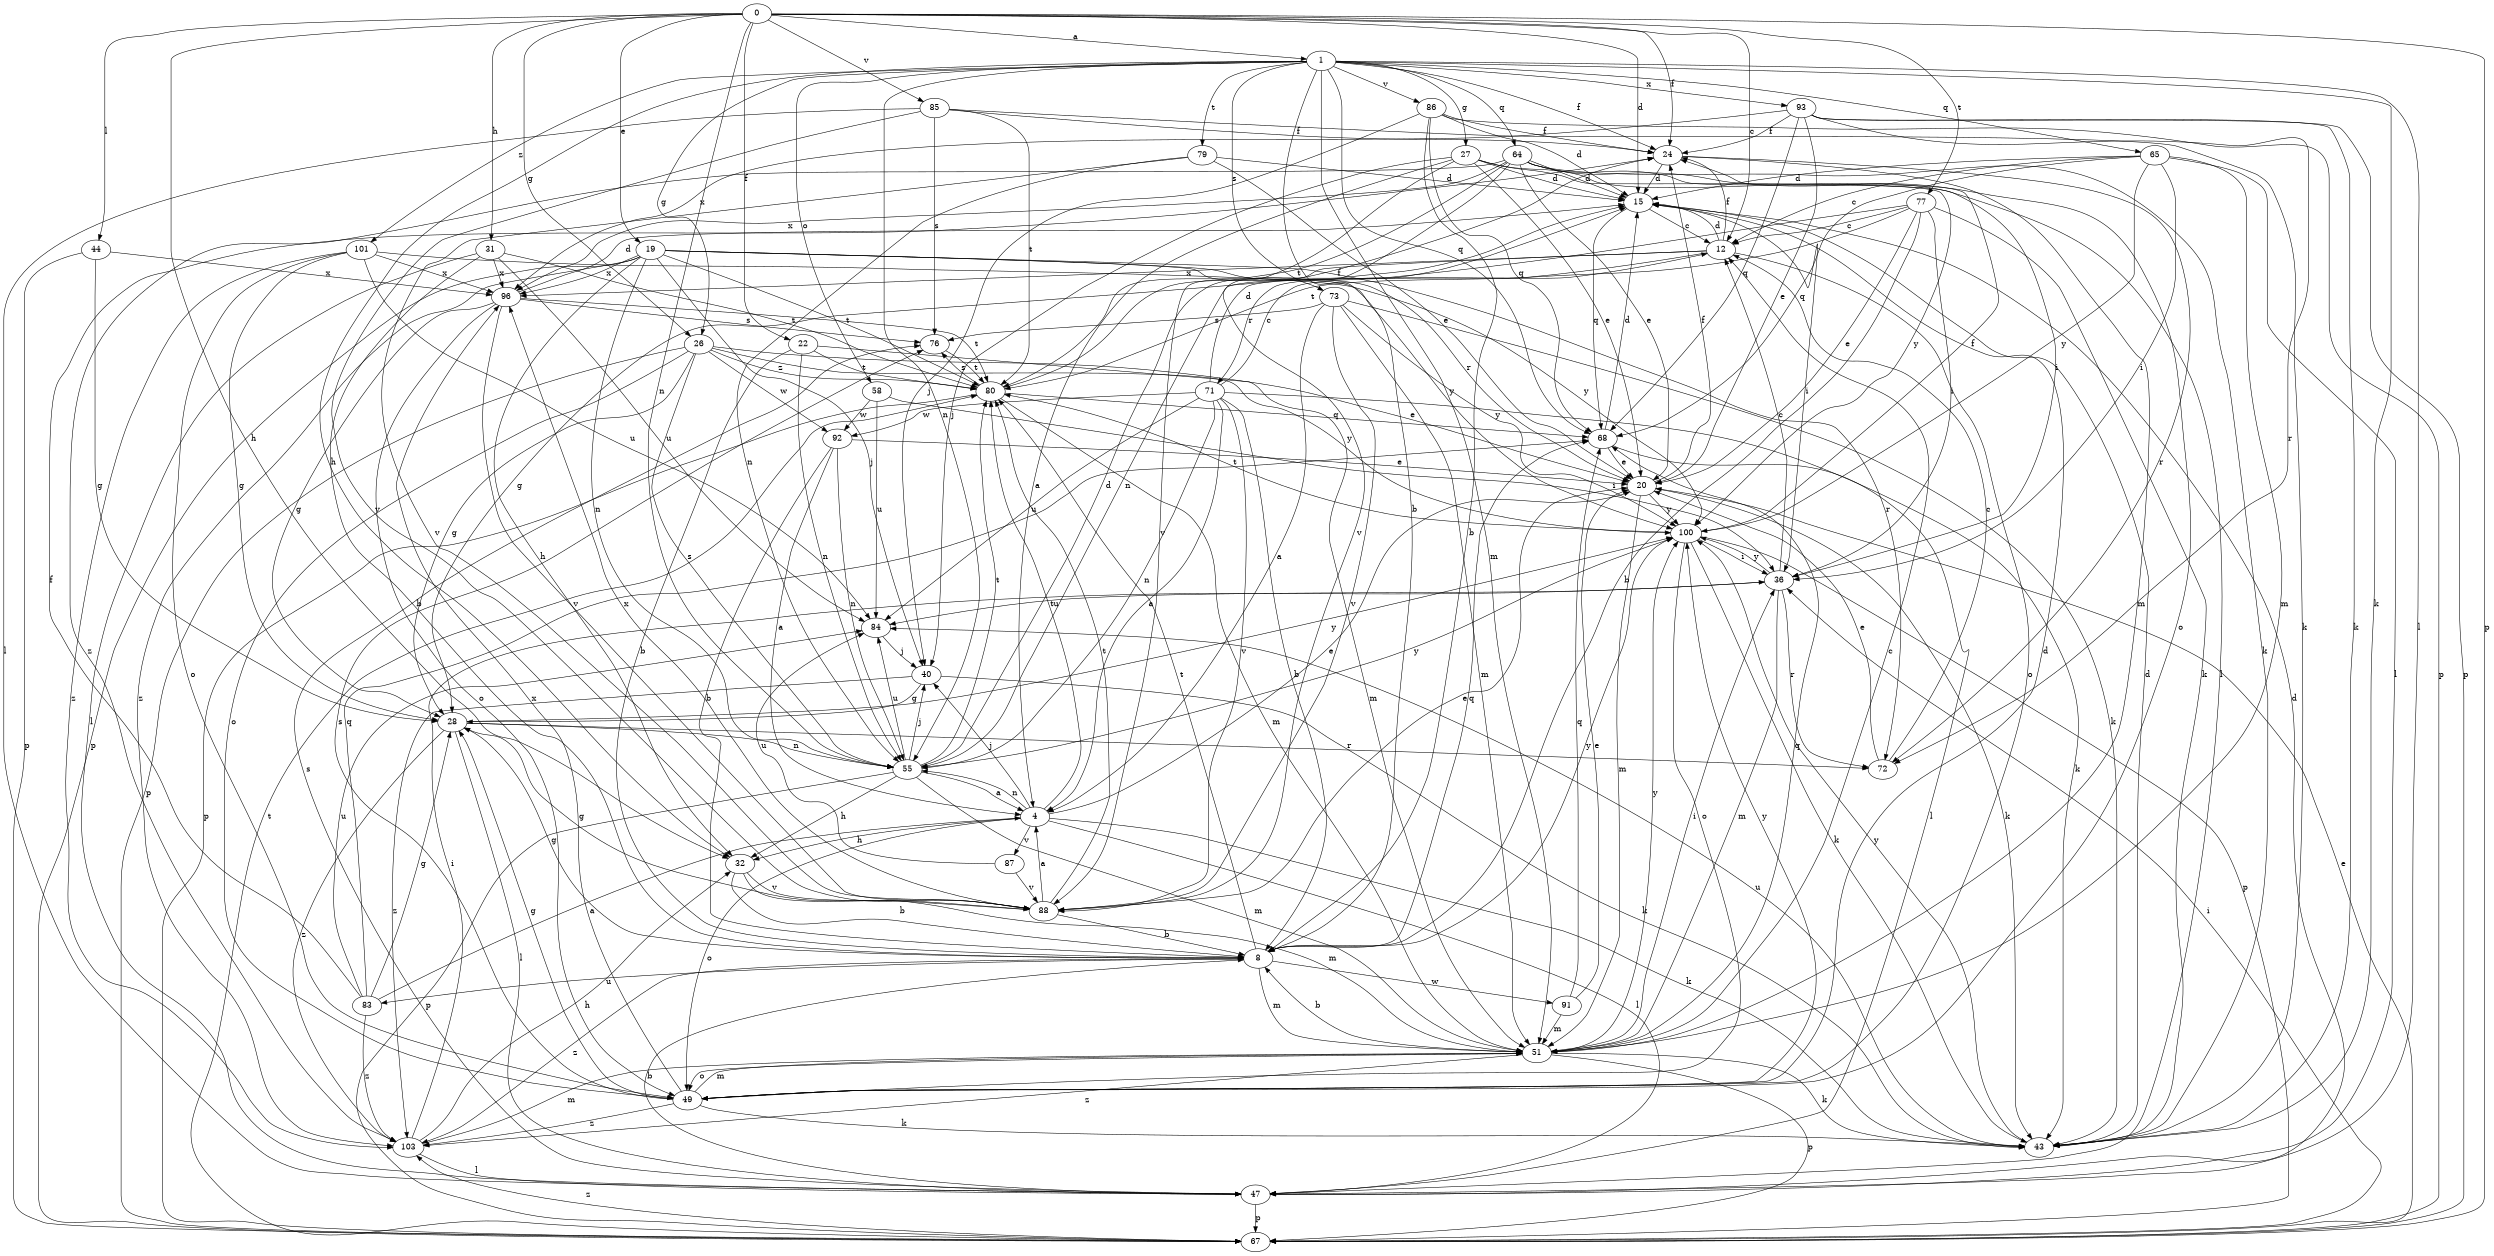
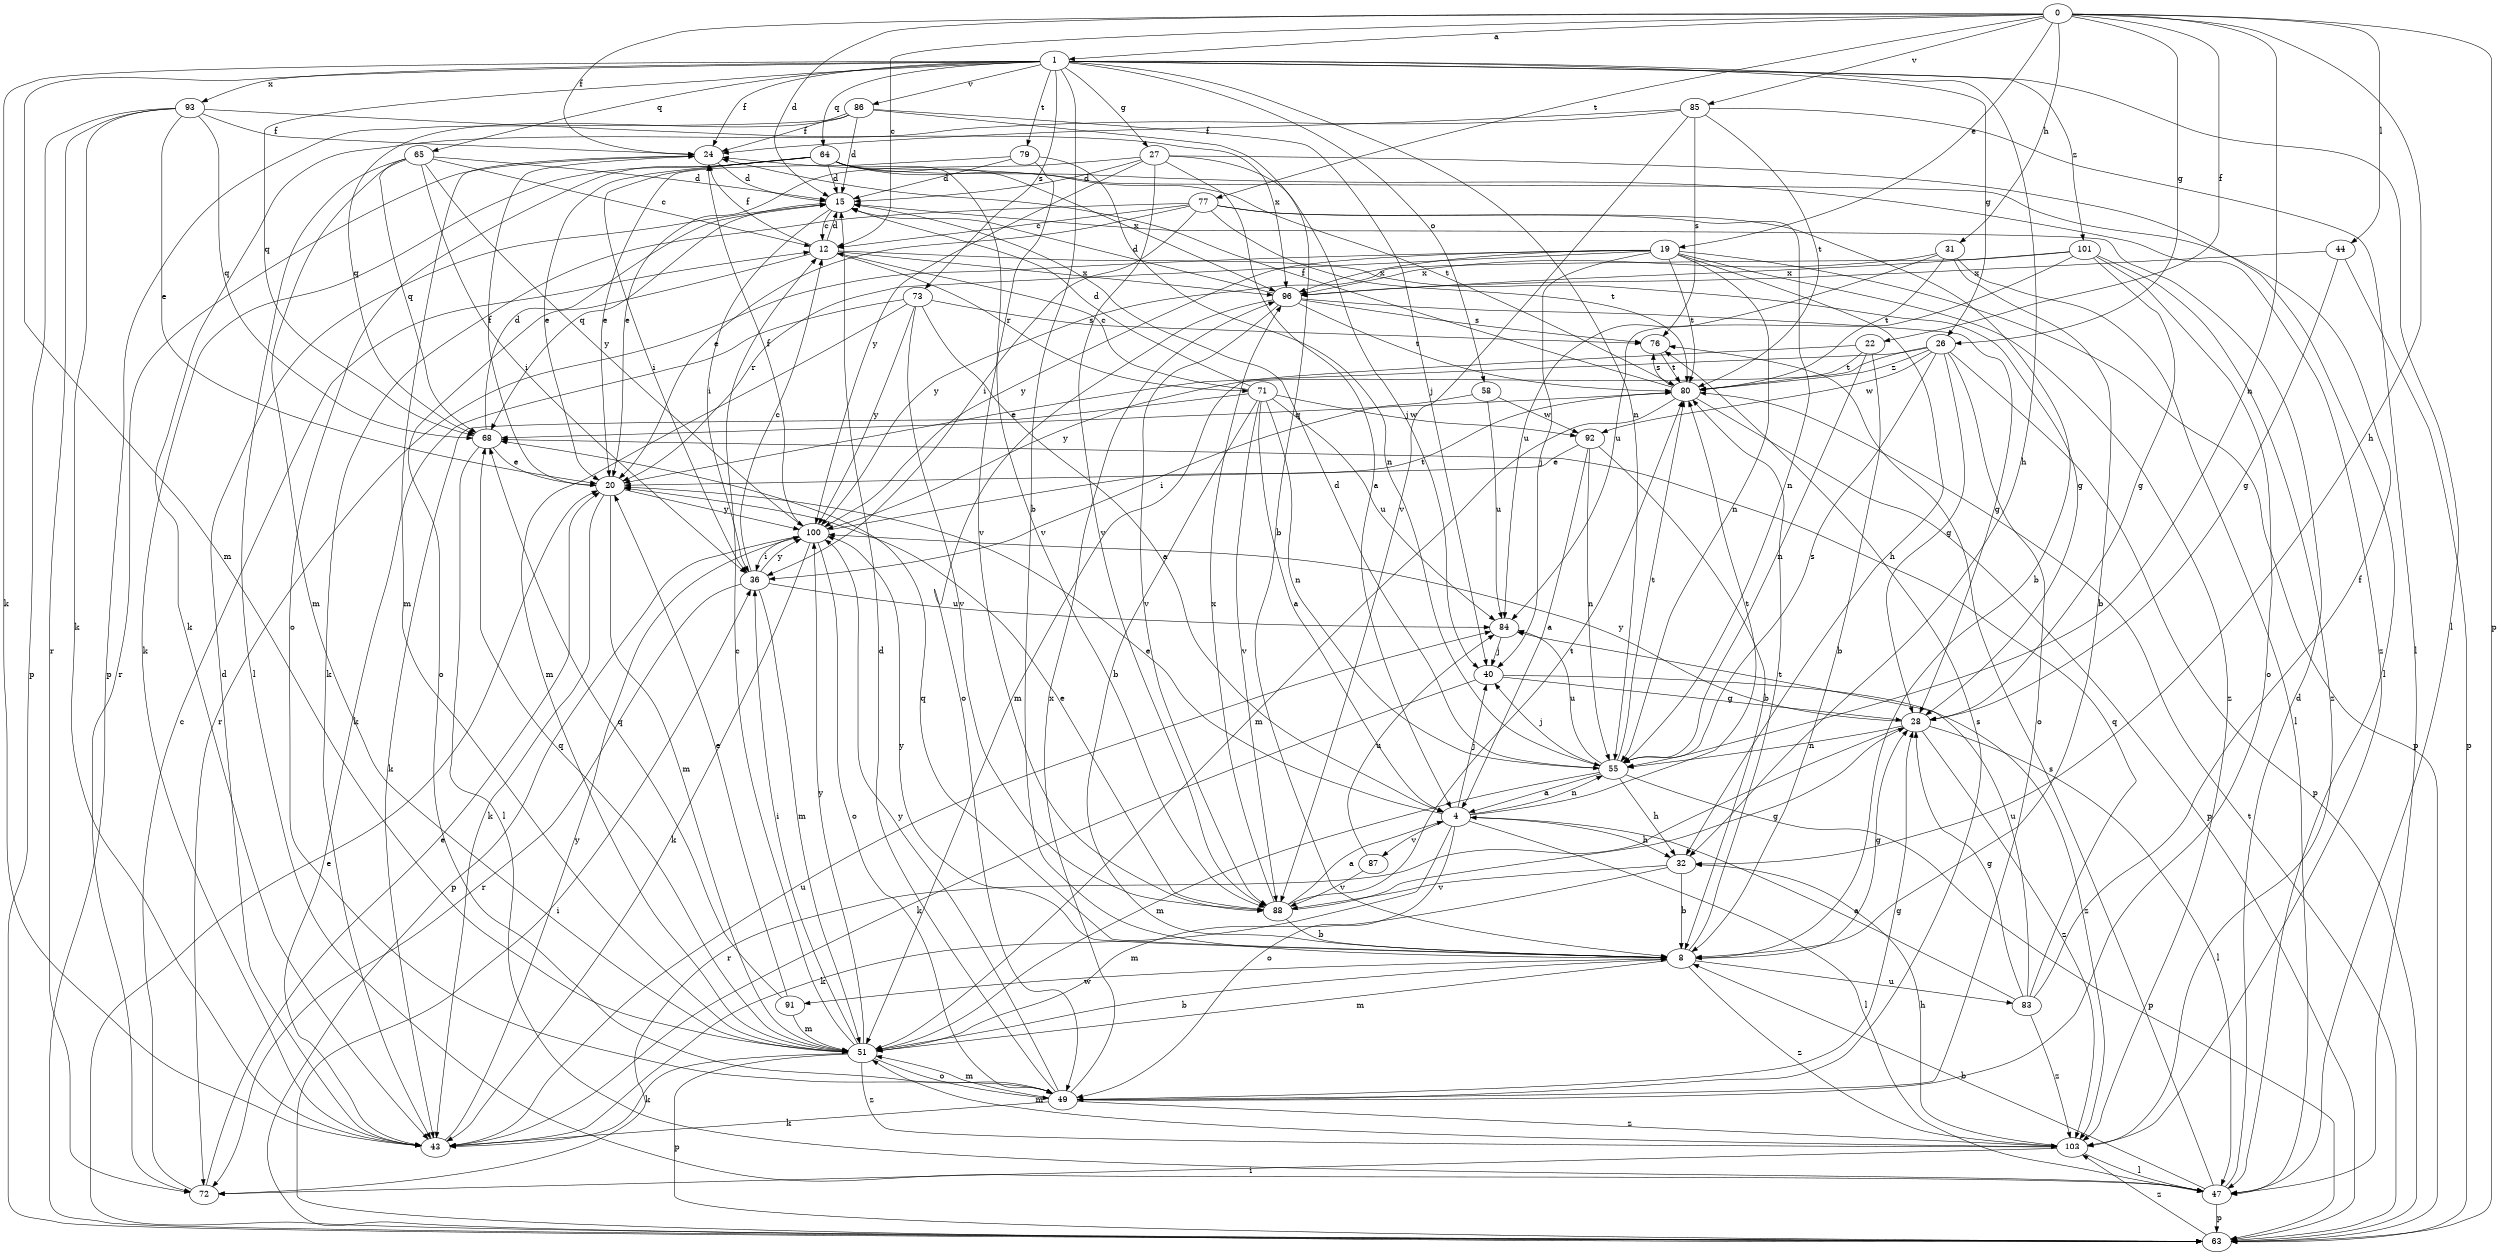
(817, 613) -> (1141, 1171)
(1322, 677) -> none
(1256, 1242) -> (2217, 1242)
